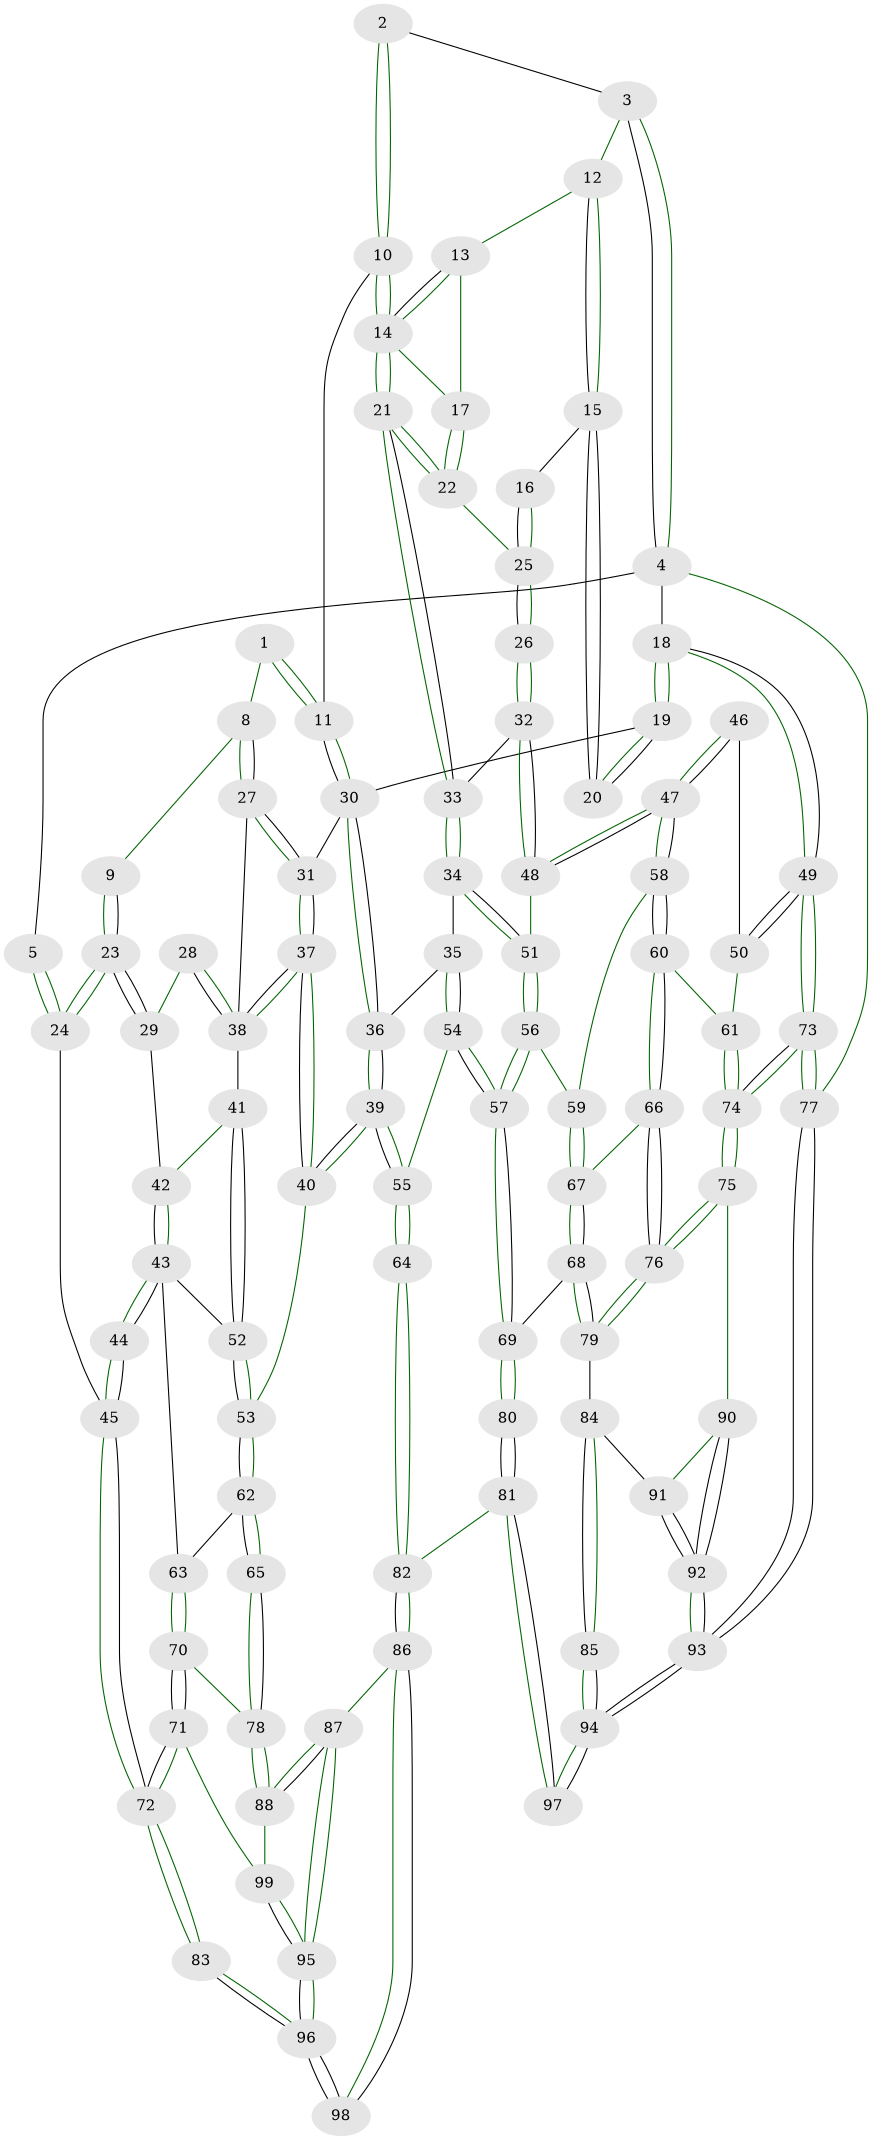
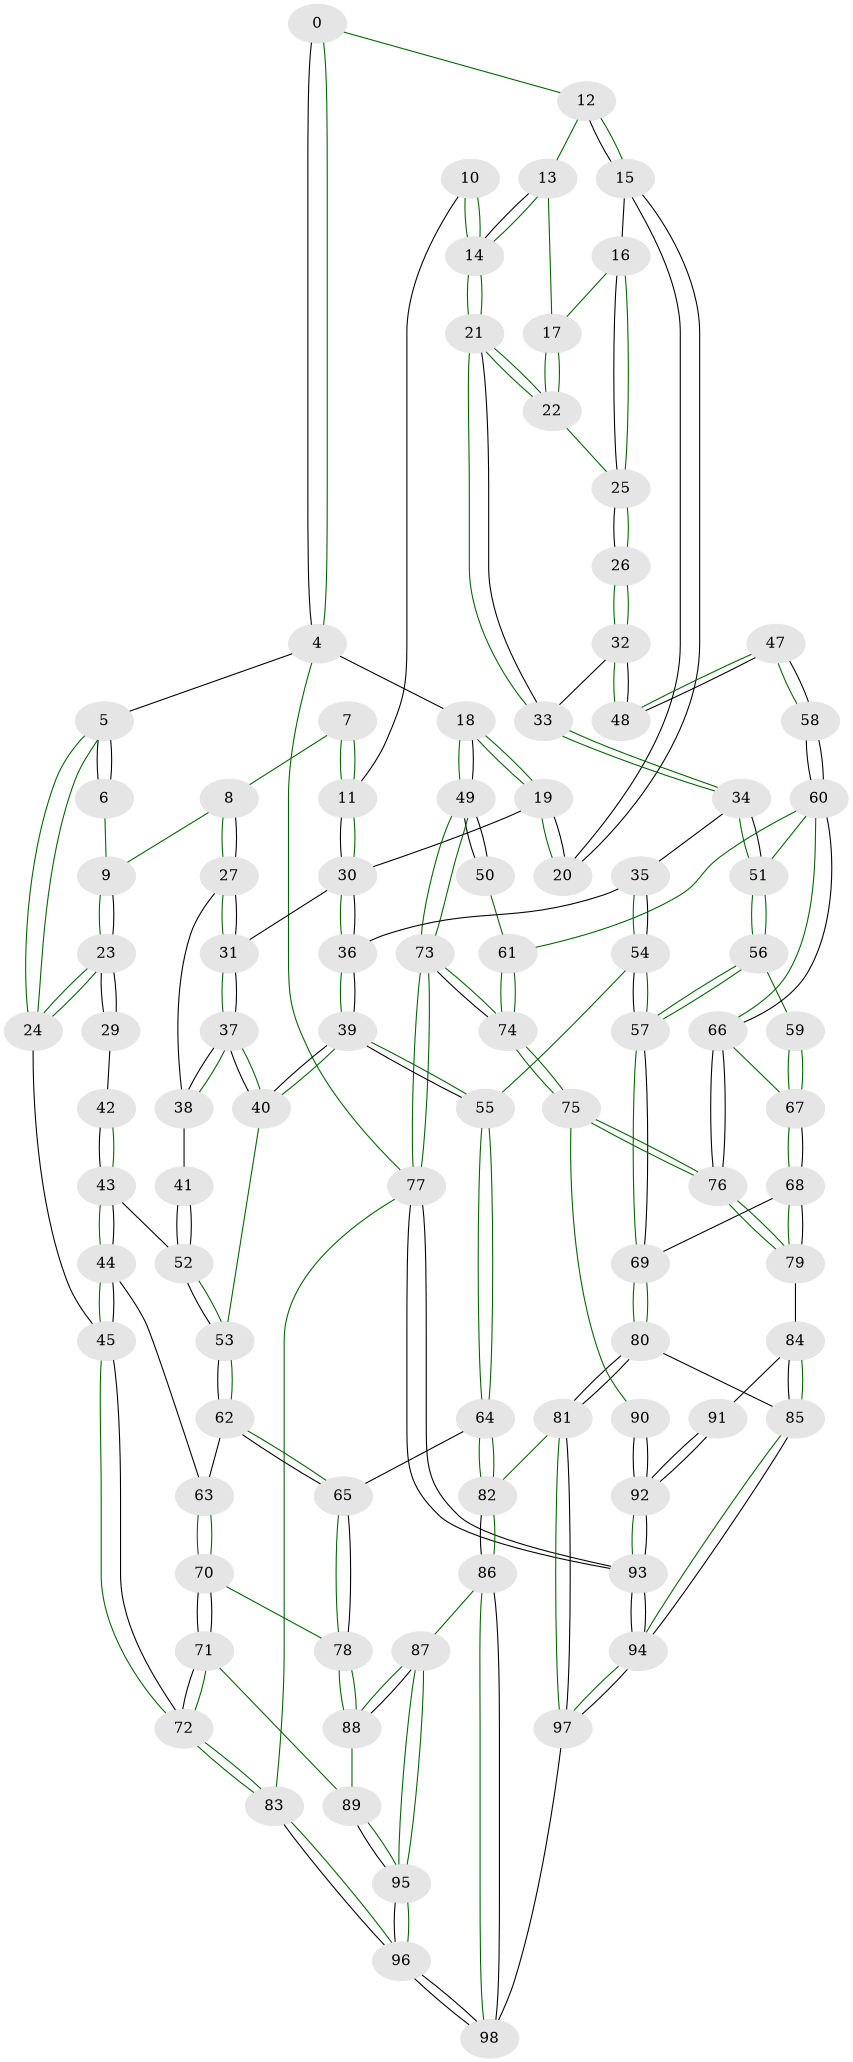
(383, 24) -> none
(628, 101) -> (318, 24)
(422, 372) -> (587, 295)
(265, 644) -> (348, 721)
(739, 721) -> none
none -> (104, 799)
(531, 915) -> (789, 837)
(188, 954) -> none
(602, 987) -> none
(200, 1147) -> none
none -> (718, 1380)
(170, 1419) -> (165, 1376)
none -> (417, 1456)
(693, 1457) -> none
none -> (284, 1470)
(265, 1884) -> (352, 1806)
none -> (538, 1886)
